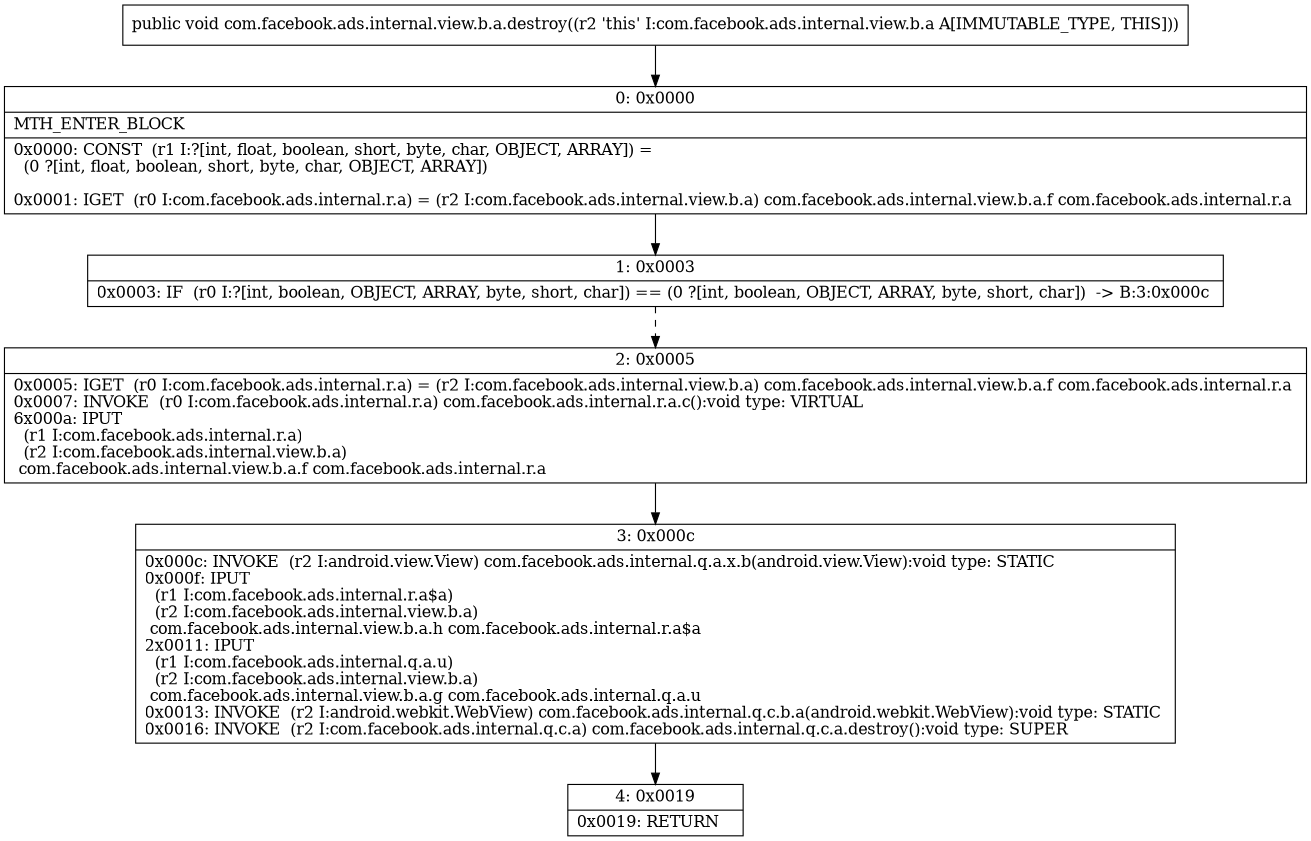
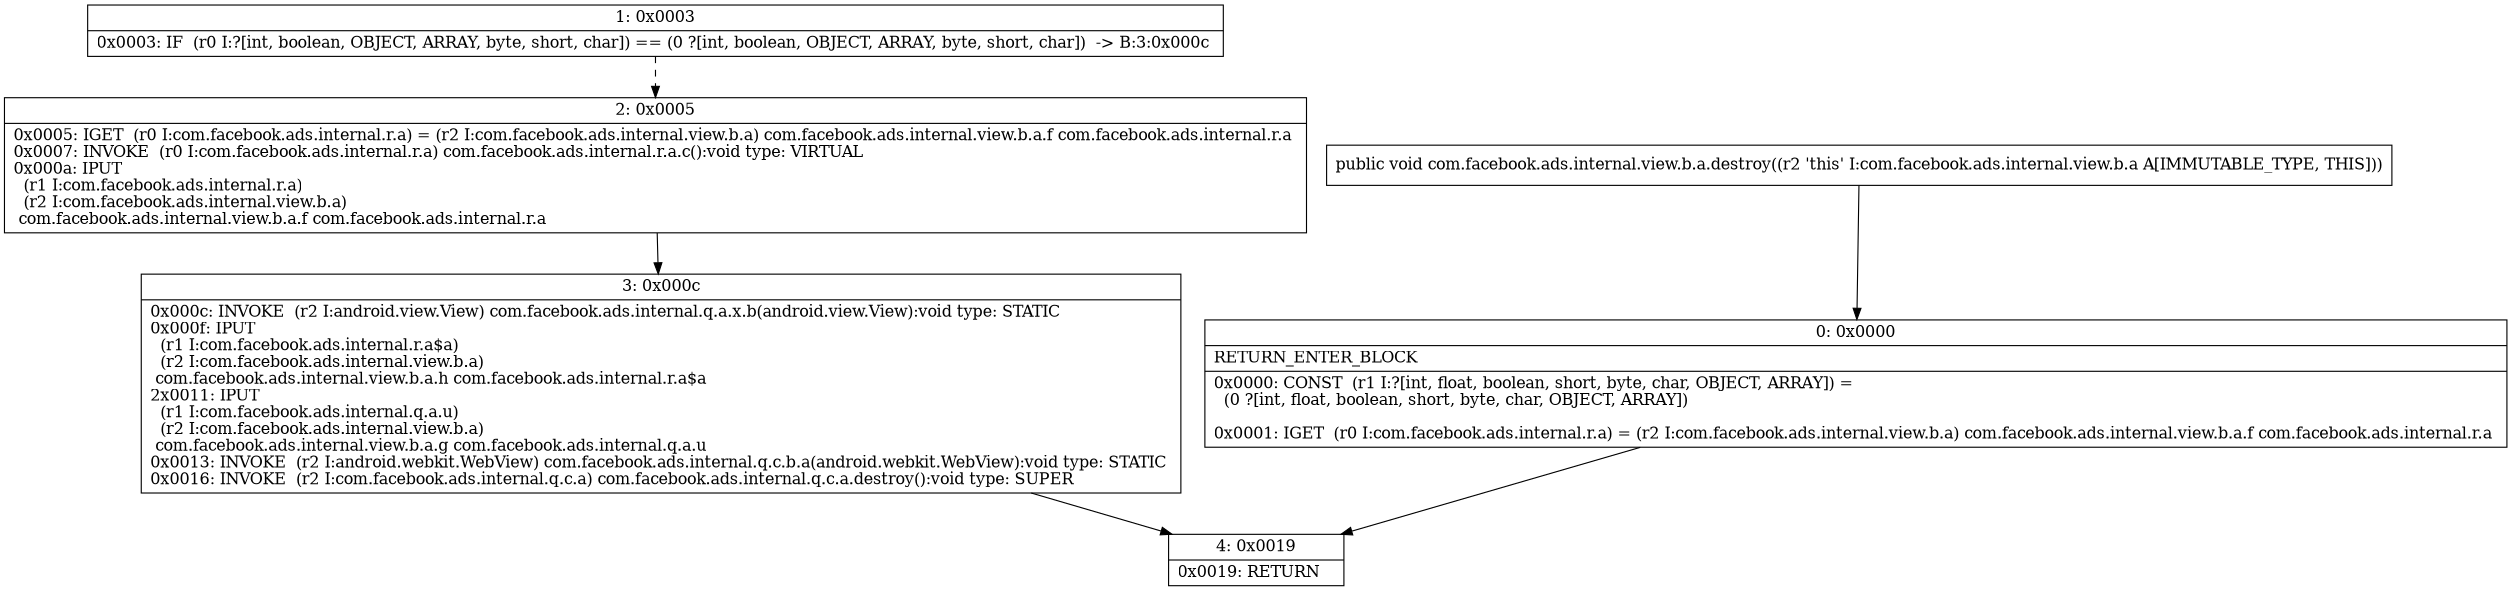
(99, 125) -> (1316, 358)
(655, 229) -> (1496, 489)
(73, 419) -> (73, 169)
